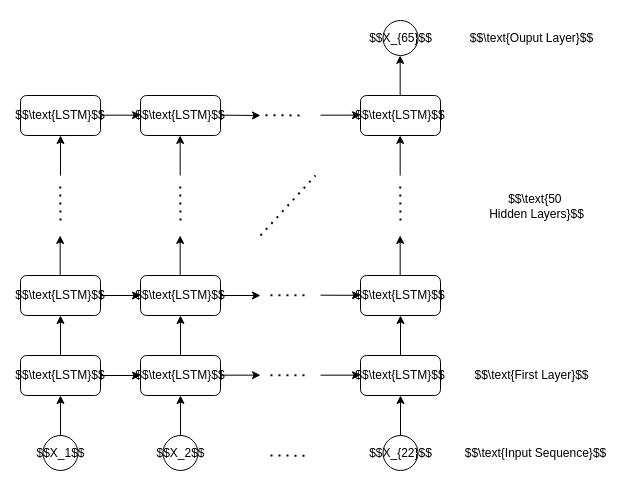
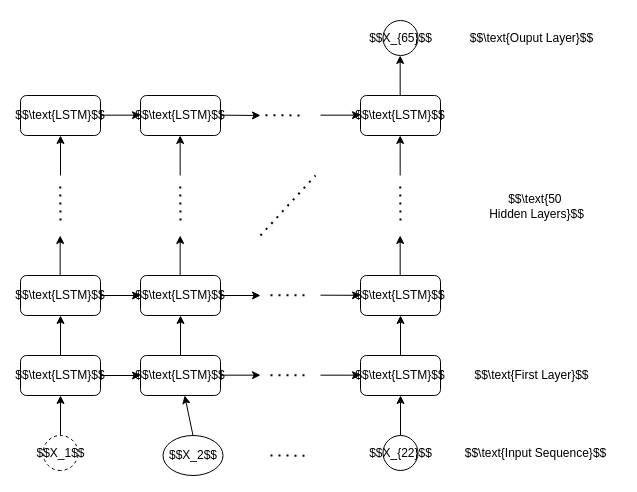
(61, 453) -> (61, 453)
(181, 453) -> (193, 456)
